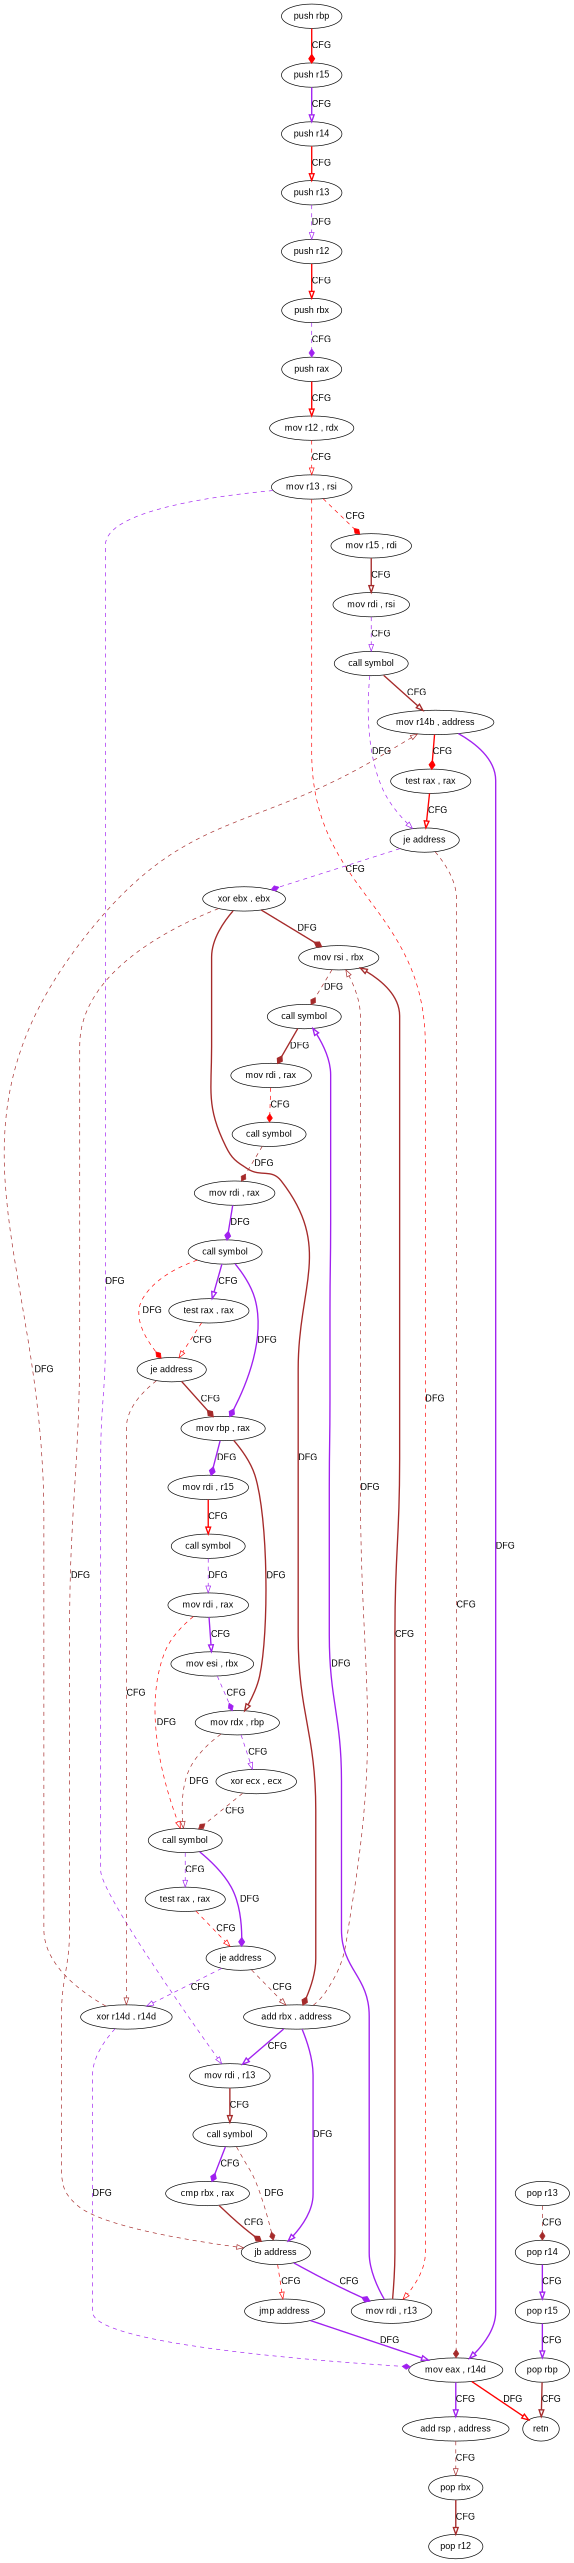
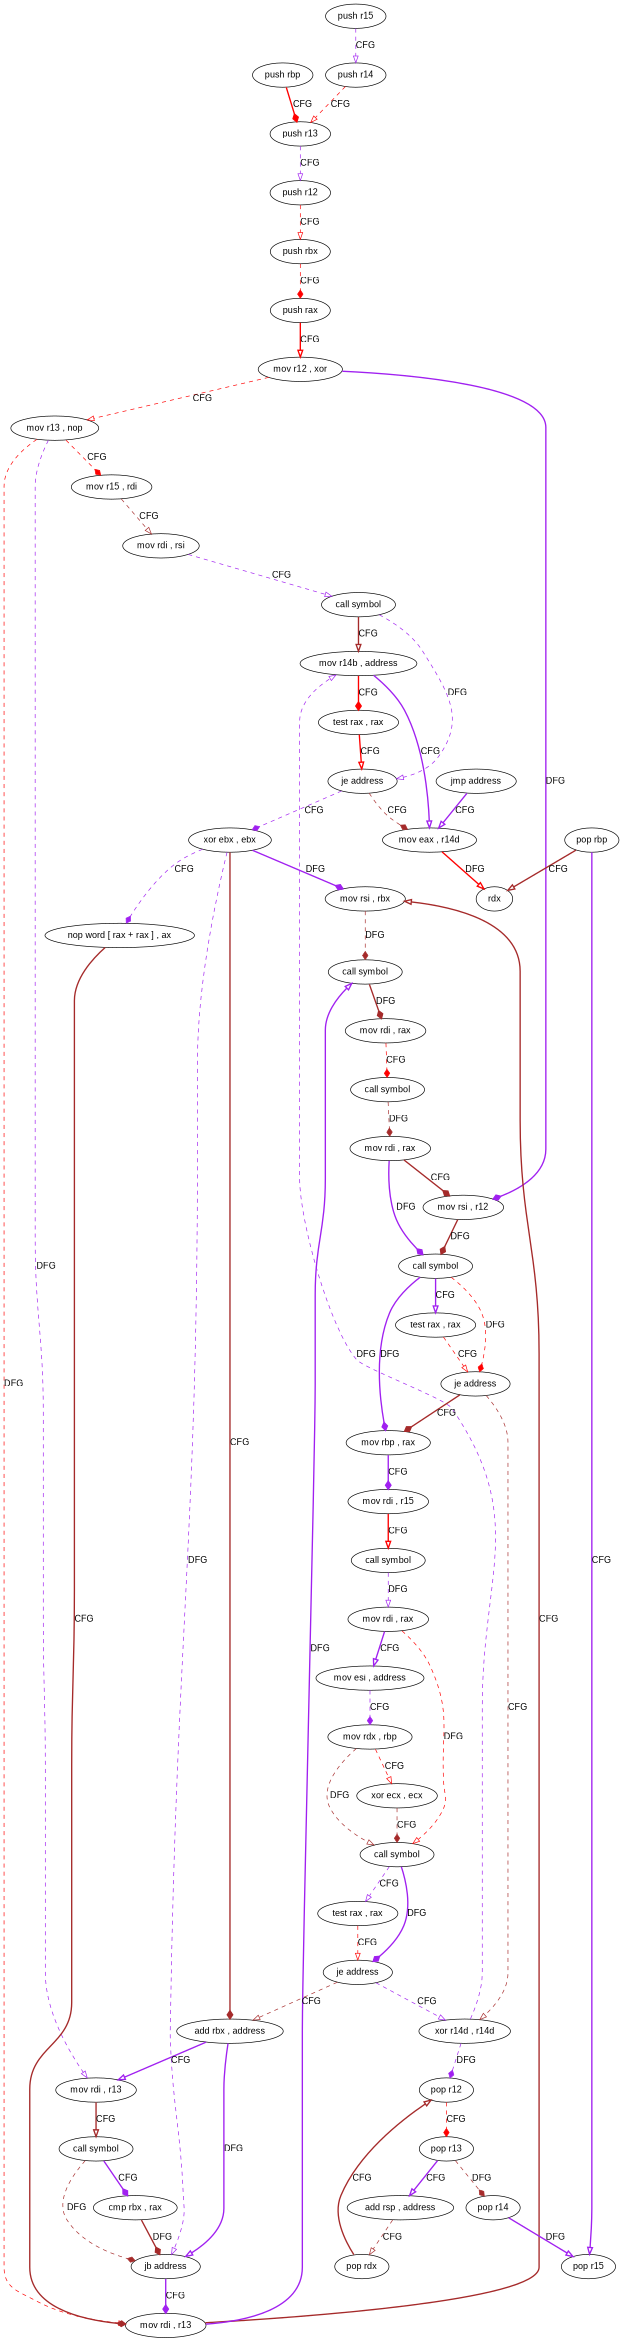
(312, 42) -> (290, 101)
(312, 101) -> (356, 42)
(312, 160) -> (330, 102)
(322, 222) -> (310, 163)
(312, 278) -> (300, 219)
(312, 336) -> (300, 277)
(312, 428) -> (300, 369)
(312, 487) -> (55, 428)
(371, 572) -> (134, 514)
(288, 926) -> (294, 868)
none -> (120, 935)
none -> (463, 1207)
(18, 1282) -> (368, 1367)
(227, 1458) -> (398, 1472)
(308, 1458) -> (240, 1443)
(361, 1495) -> none
(506, 1546) -> (431, 752)
(266, 1570) -> none
(70, 1608) -> (188, 1550)
(212, 1664) -> (370, 1678)
(246, 1749) -> (382, 1763)
none -> (446, 2115)
(254, 2223) -> (163, 2237)
(553, 2223) -> (482, 2178)
(280, 2278) -> none
(553, 2282) -> (556, 2237)
(102, 2323) -> (457, 2057)
(542, 2337) -> (592, 1550)
(390, 2341) -> (465, 811)
(456, 2396) -> (426, 2175)
(541, 2429) -> (494, 899)
(456, 2488) -> (362, 2267)
